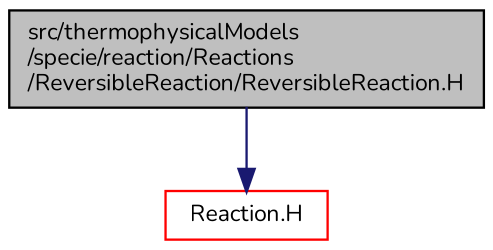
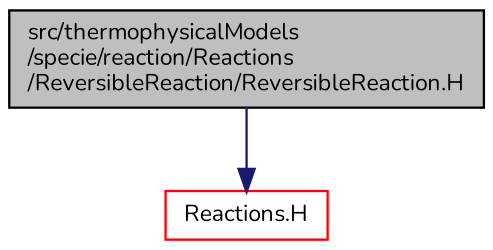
(247, 215) -> (247, 215)
